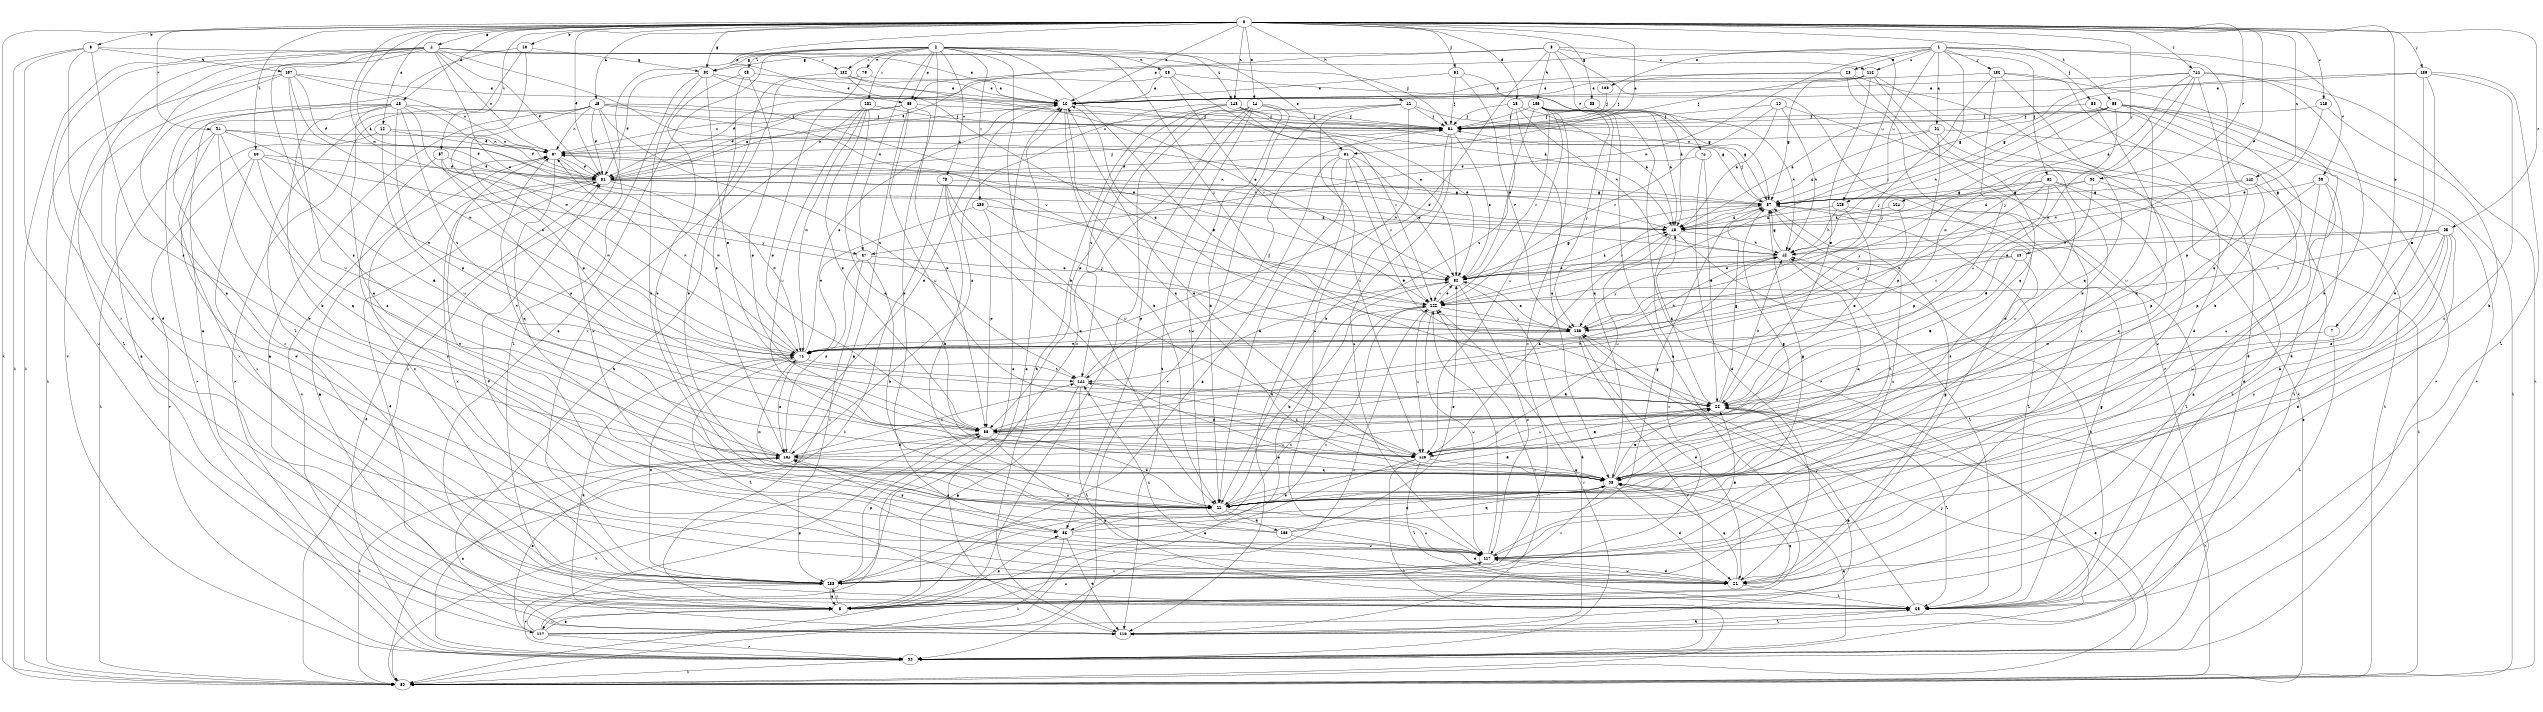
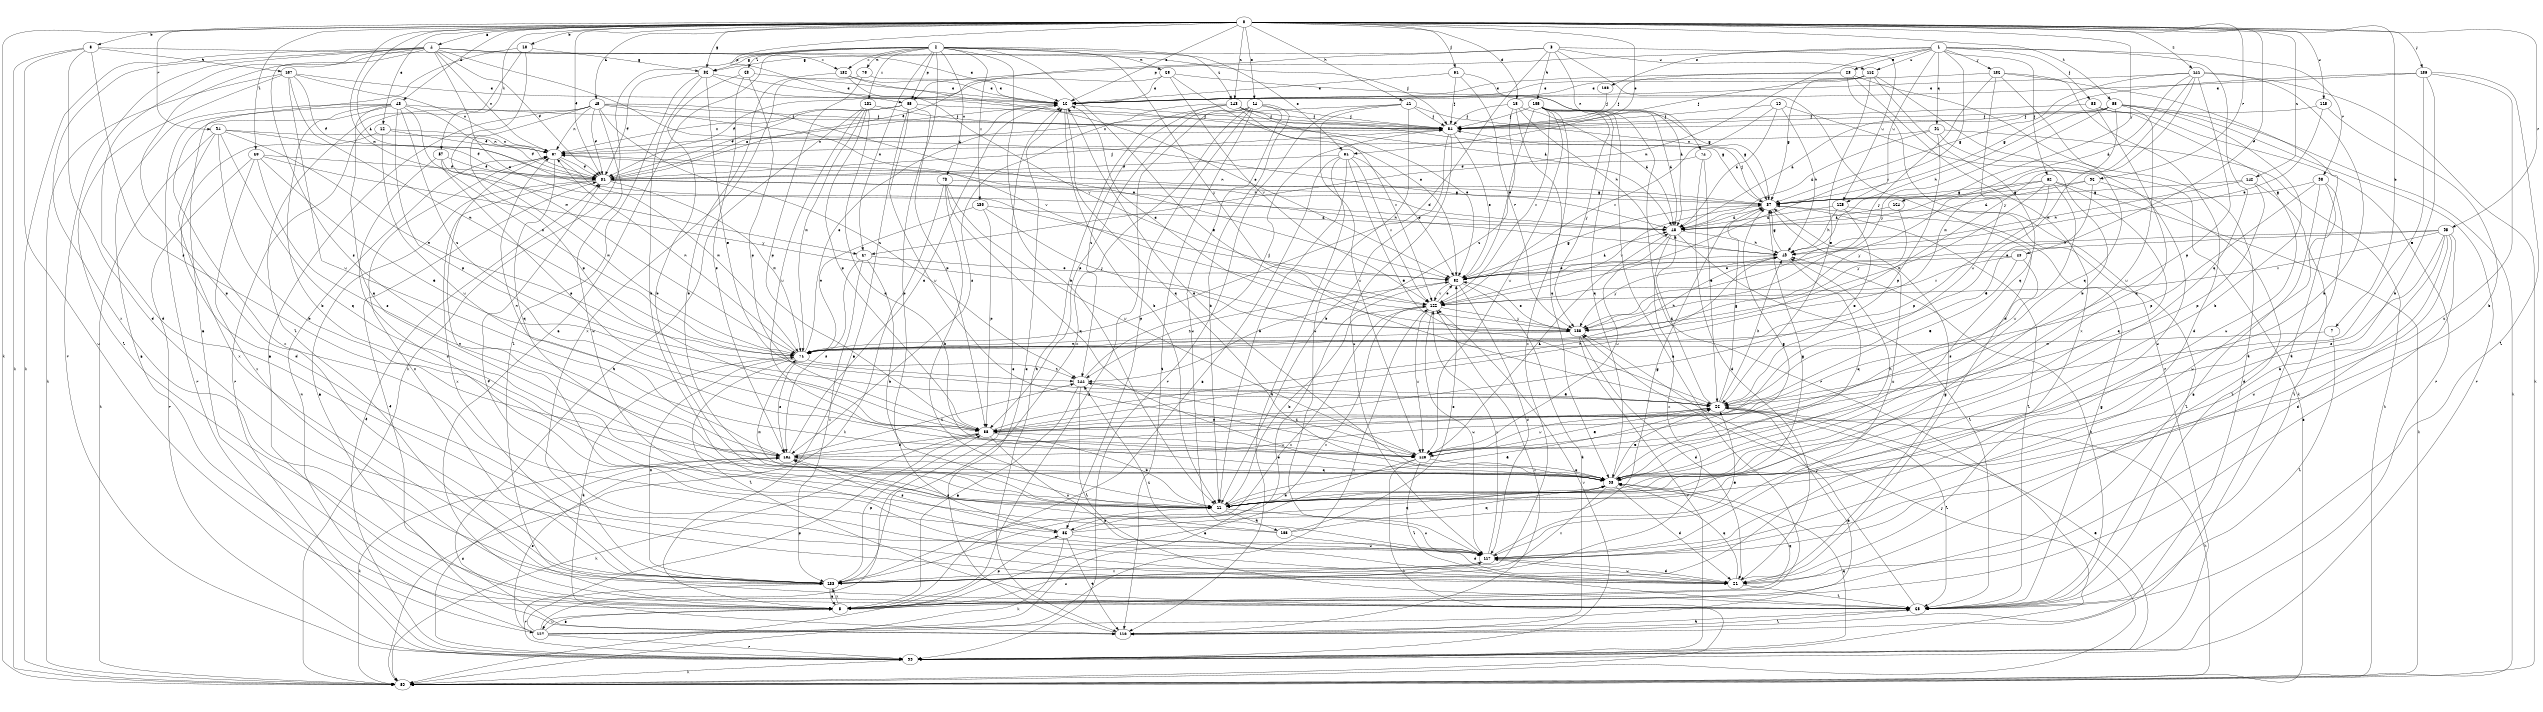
(2197, 73) -> (2197, 73)
(1592, 104) -> none
(1785, 256) -> (1785, 256)
